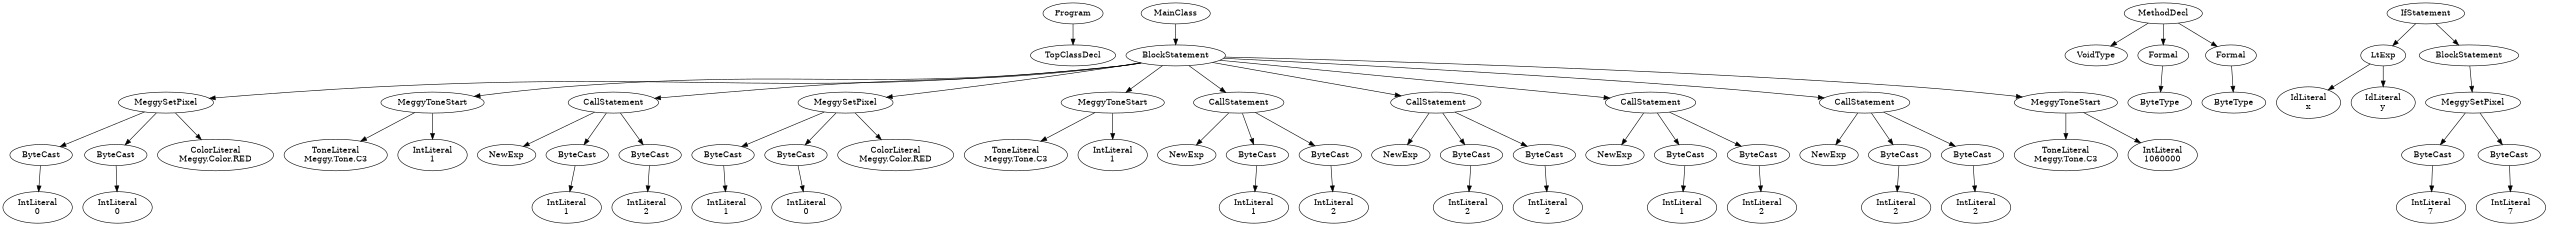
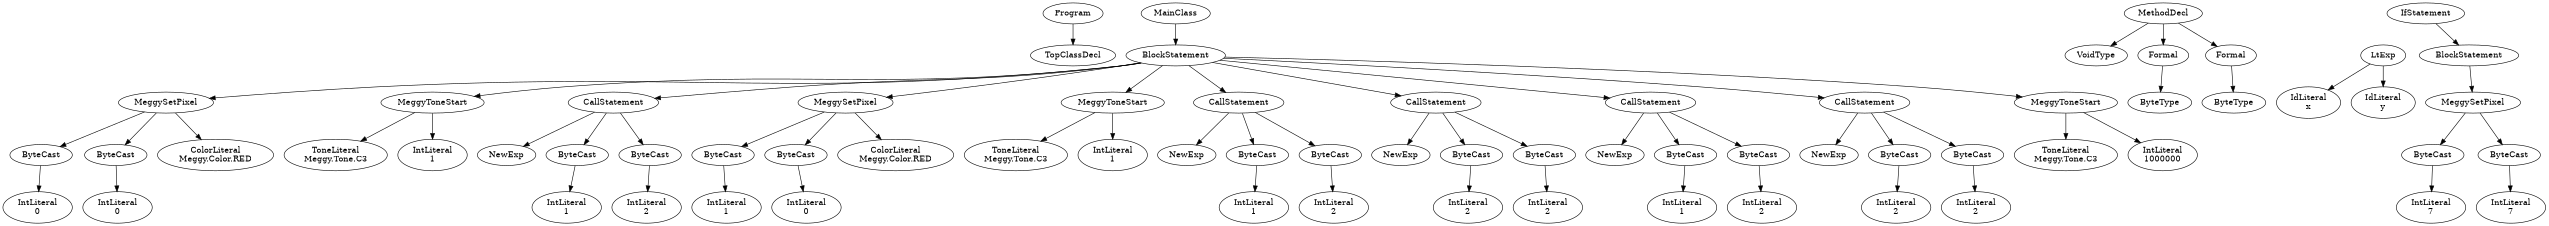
(2406, 33) -> none
(2163, 155) -> (2163, 155)
